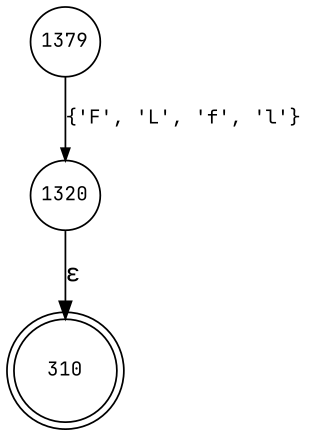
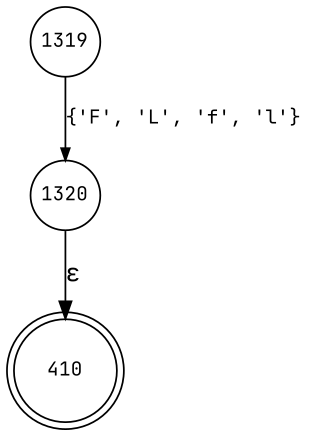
(65, 42) -> (65, 42)
(65, 371) -> (65, 371)
